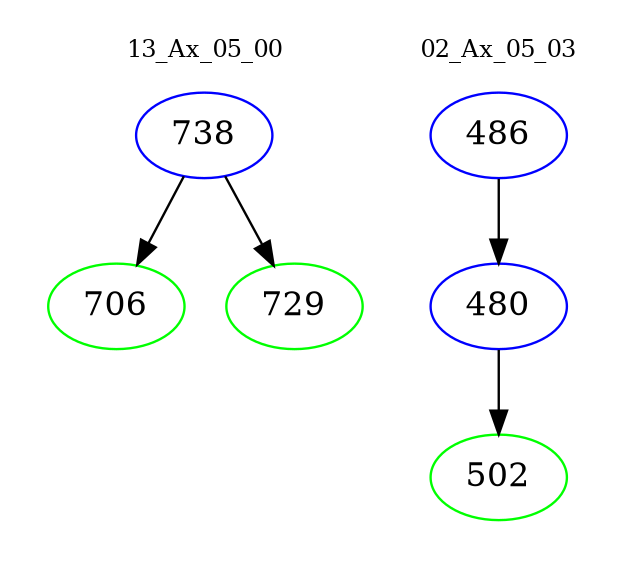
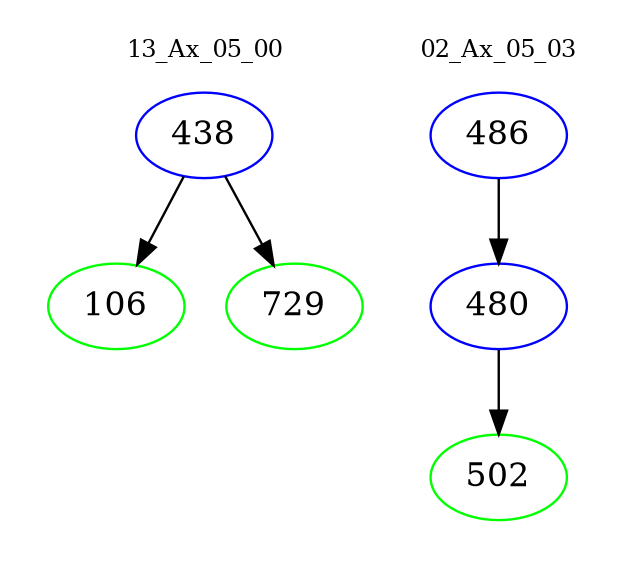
(204, 135) -> (204, 135)
(116, 306) -> (116, 306)
